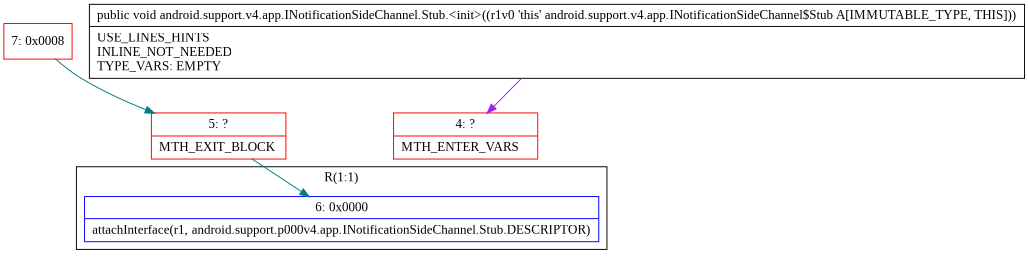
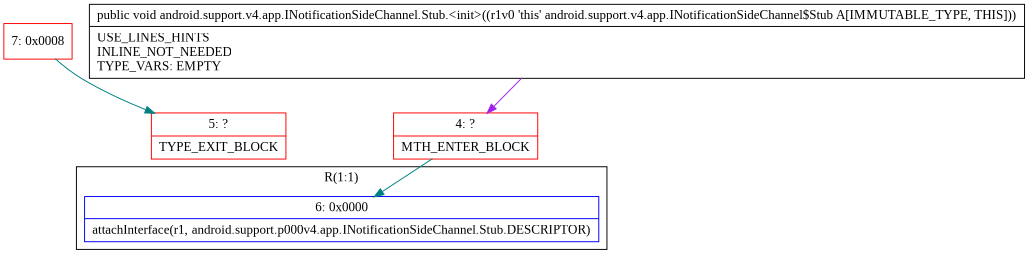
(217, 147) -> (219, 147)
(460, 147) -> (466, 147)
(276, 175) -> (407, 175)
